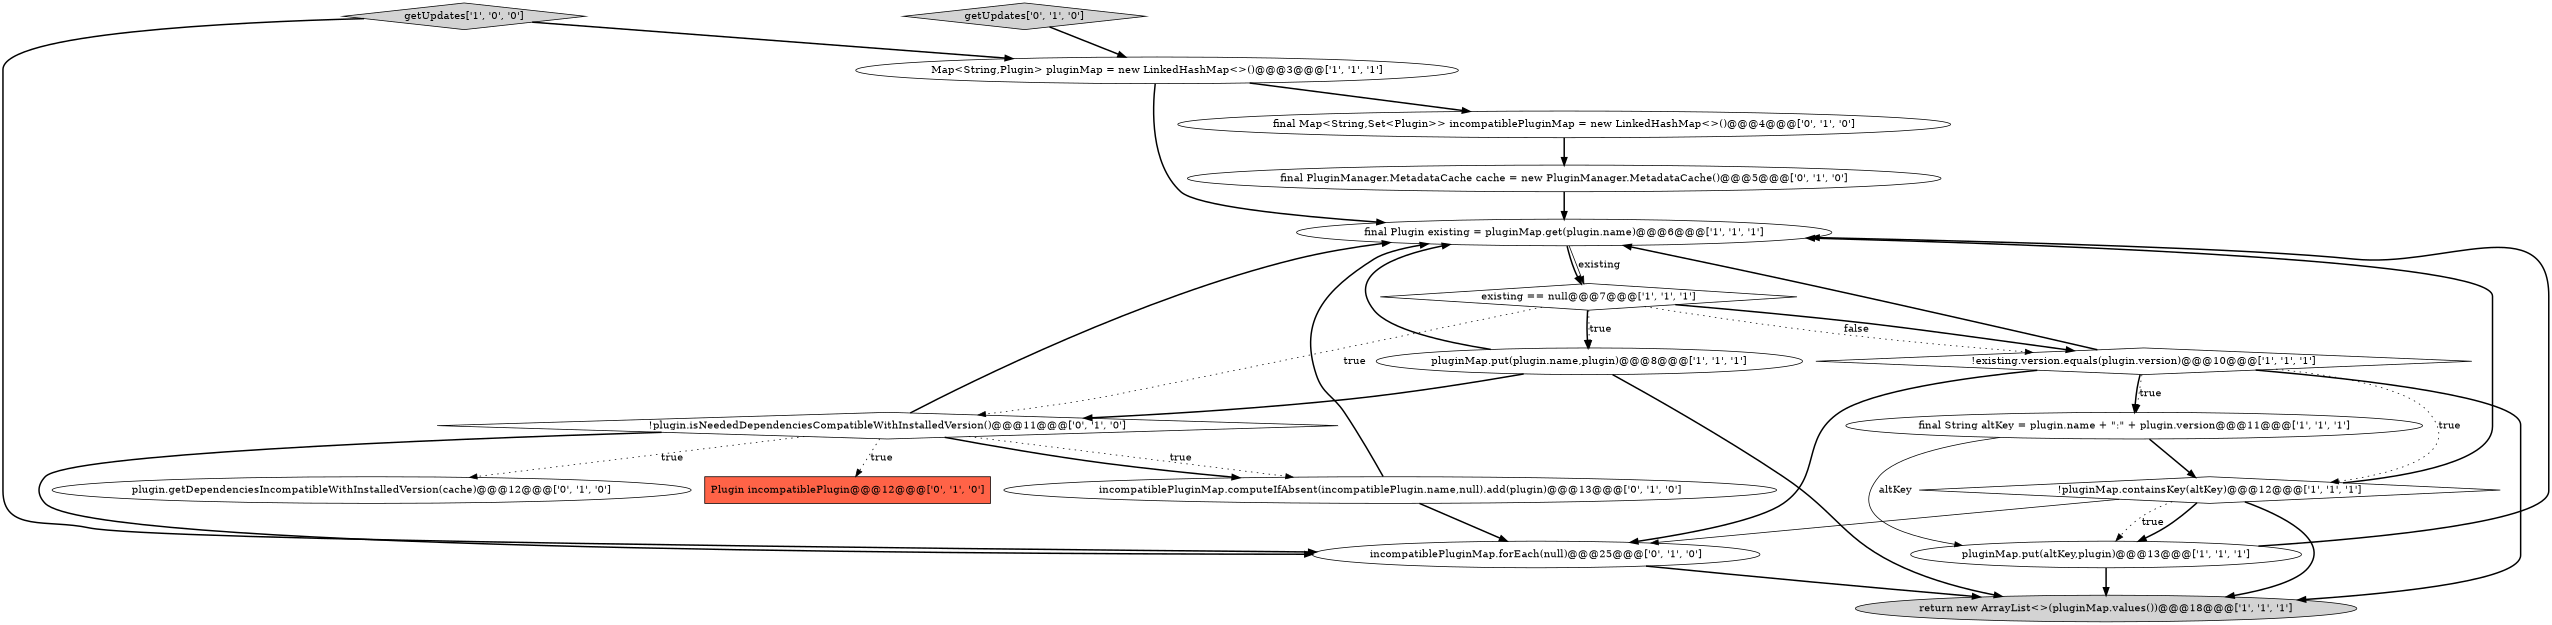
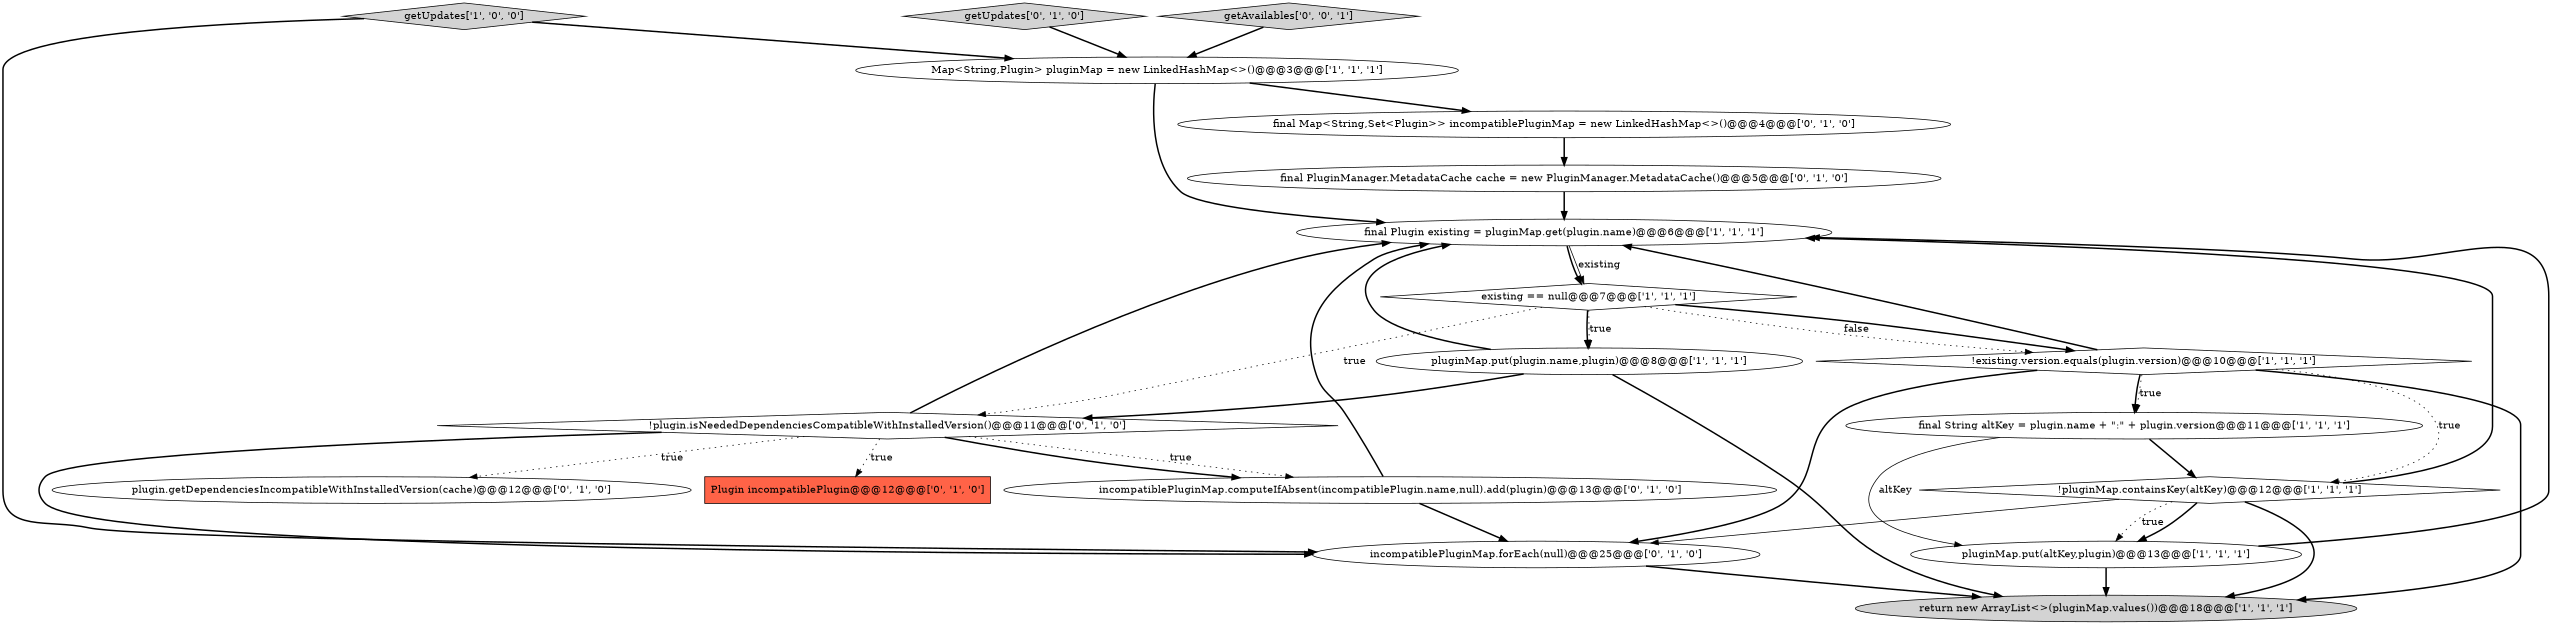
none -> (1289, 16)
